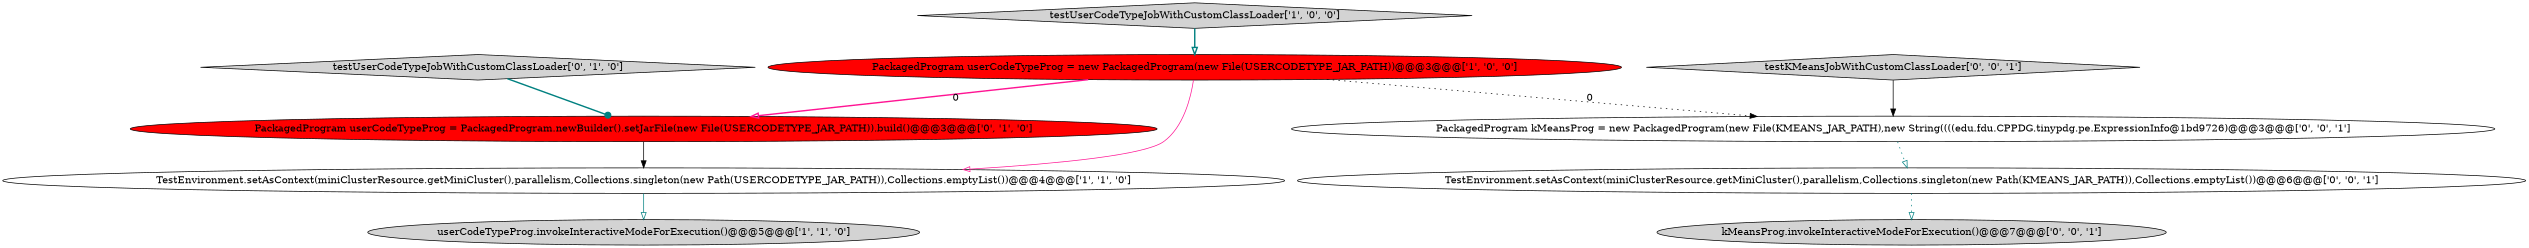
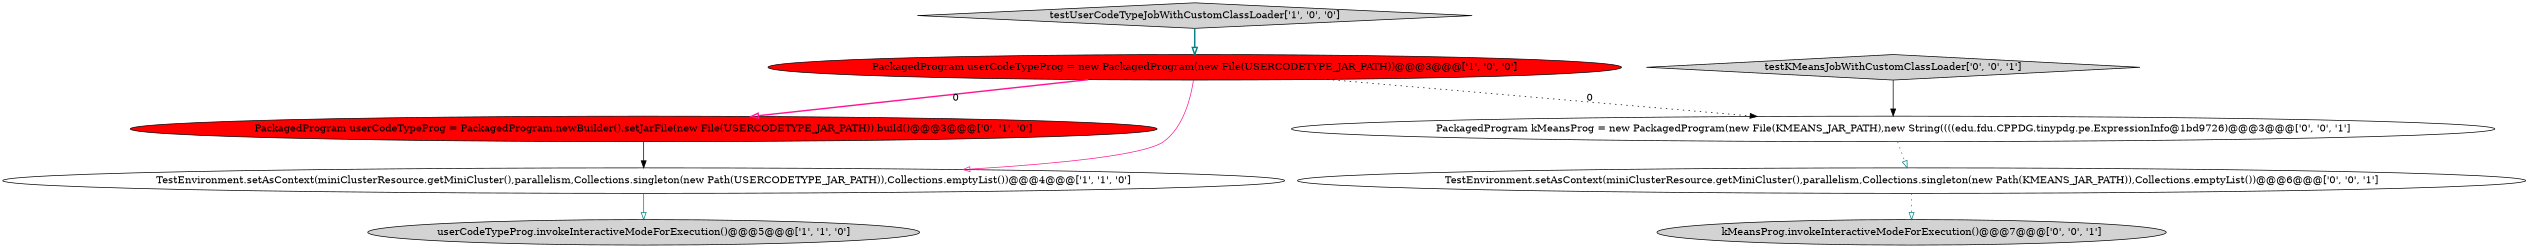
(478, 67) -> none
